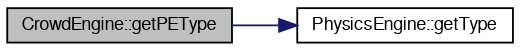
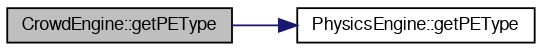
(405, 25) -> (416, 25)
